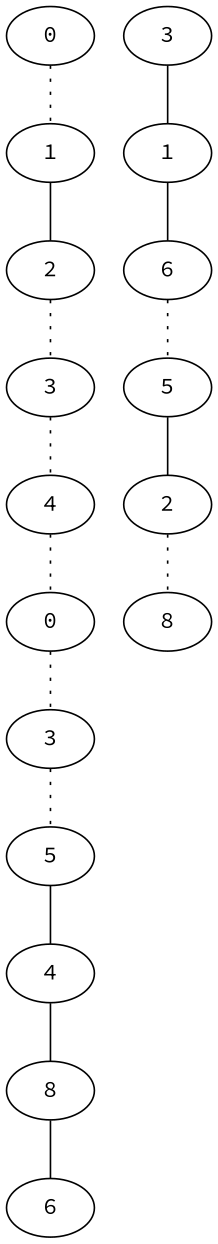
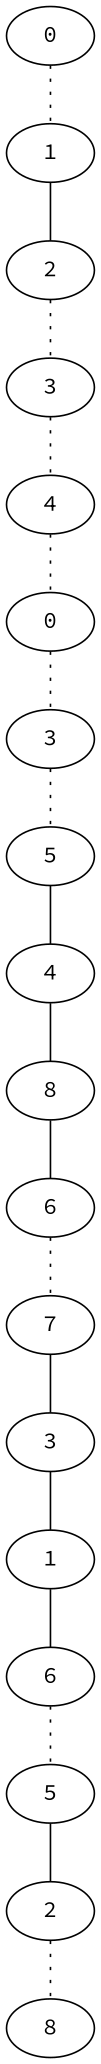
none -> (50, 1325)
